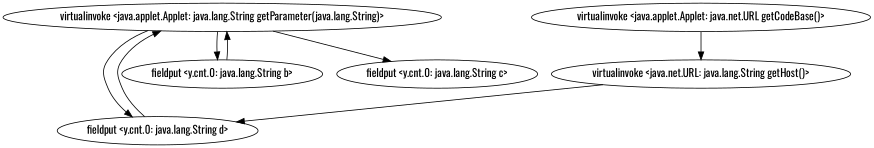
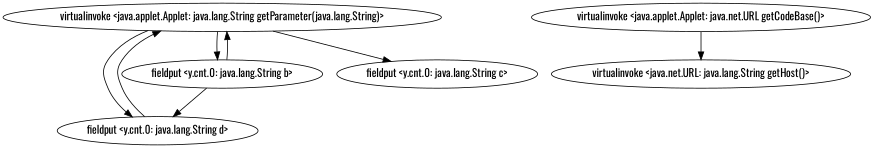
(424, 103) -> (193, 100)
